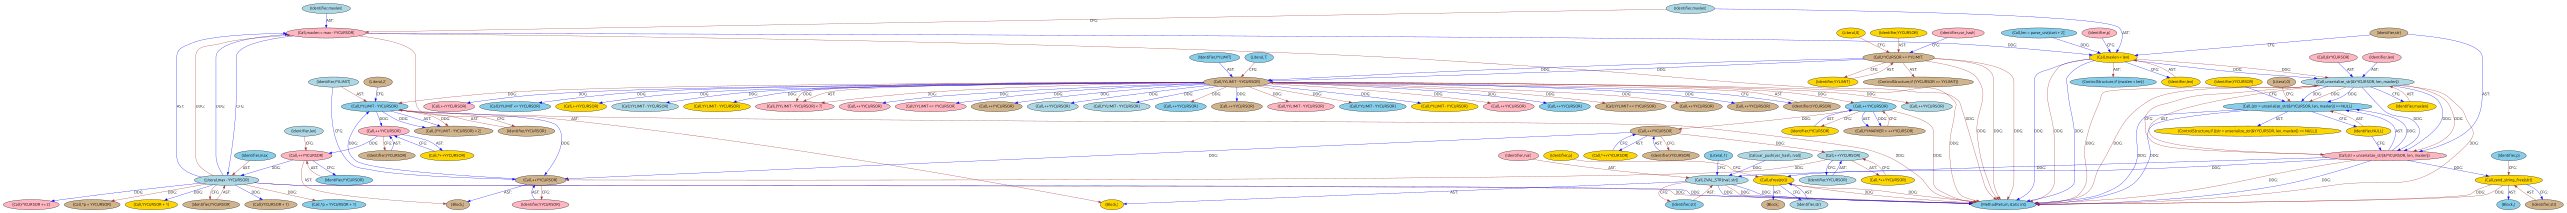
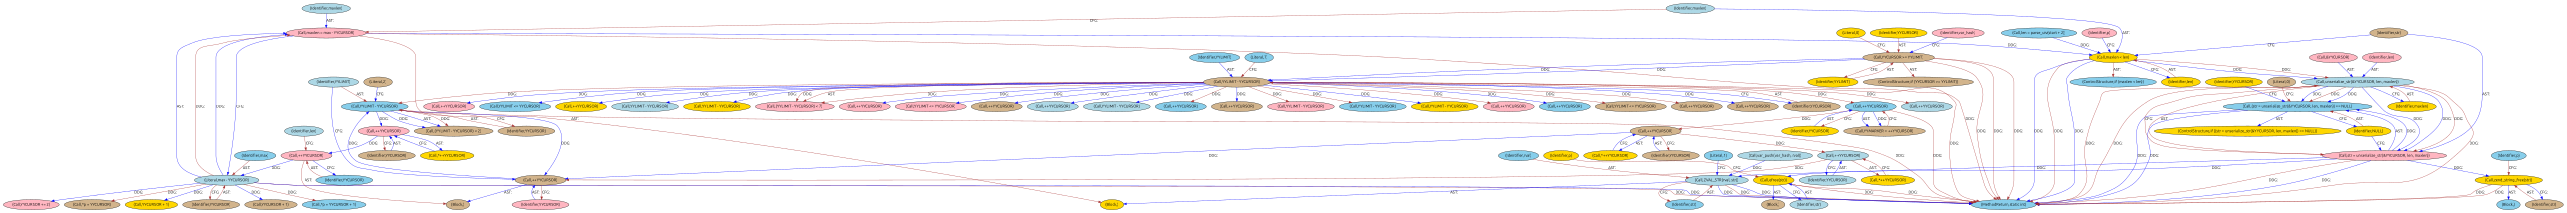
(1519, 156) -> (1519, 156)
